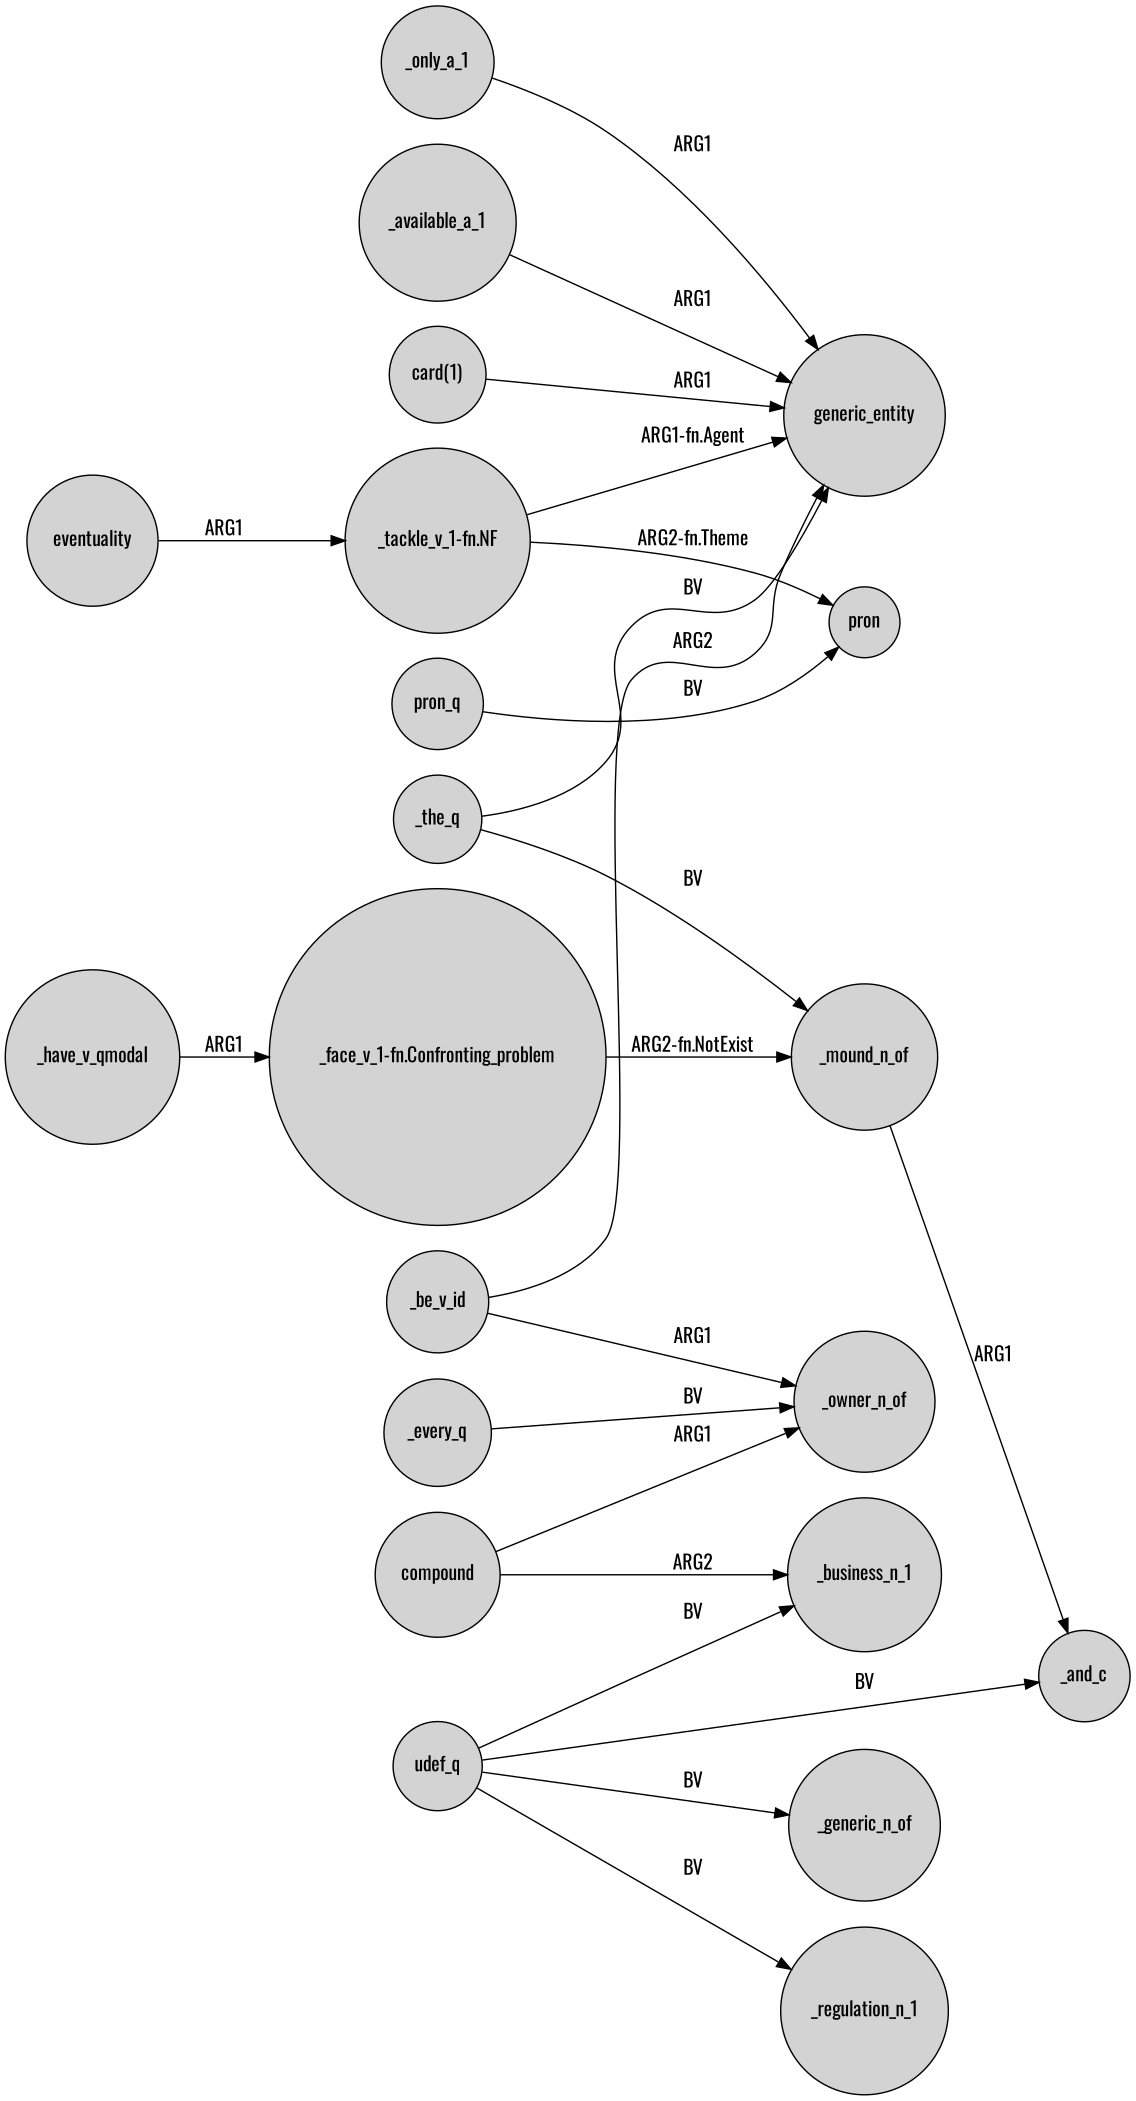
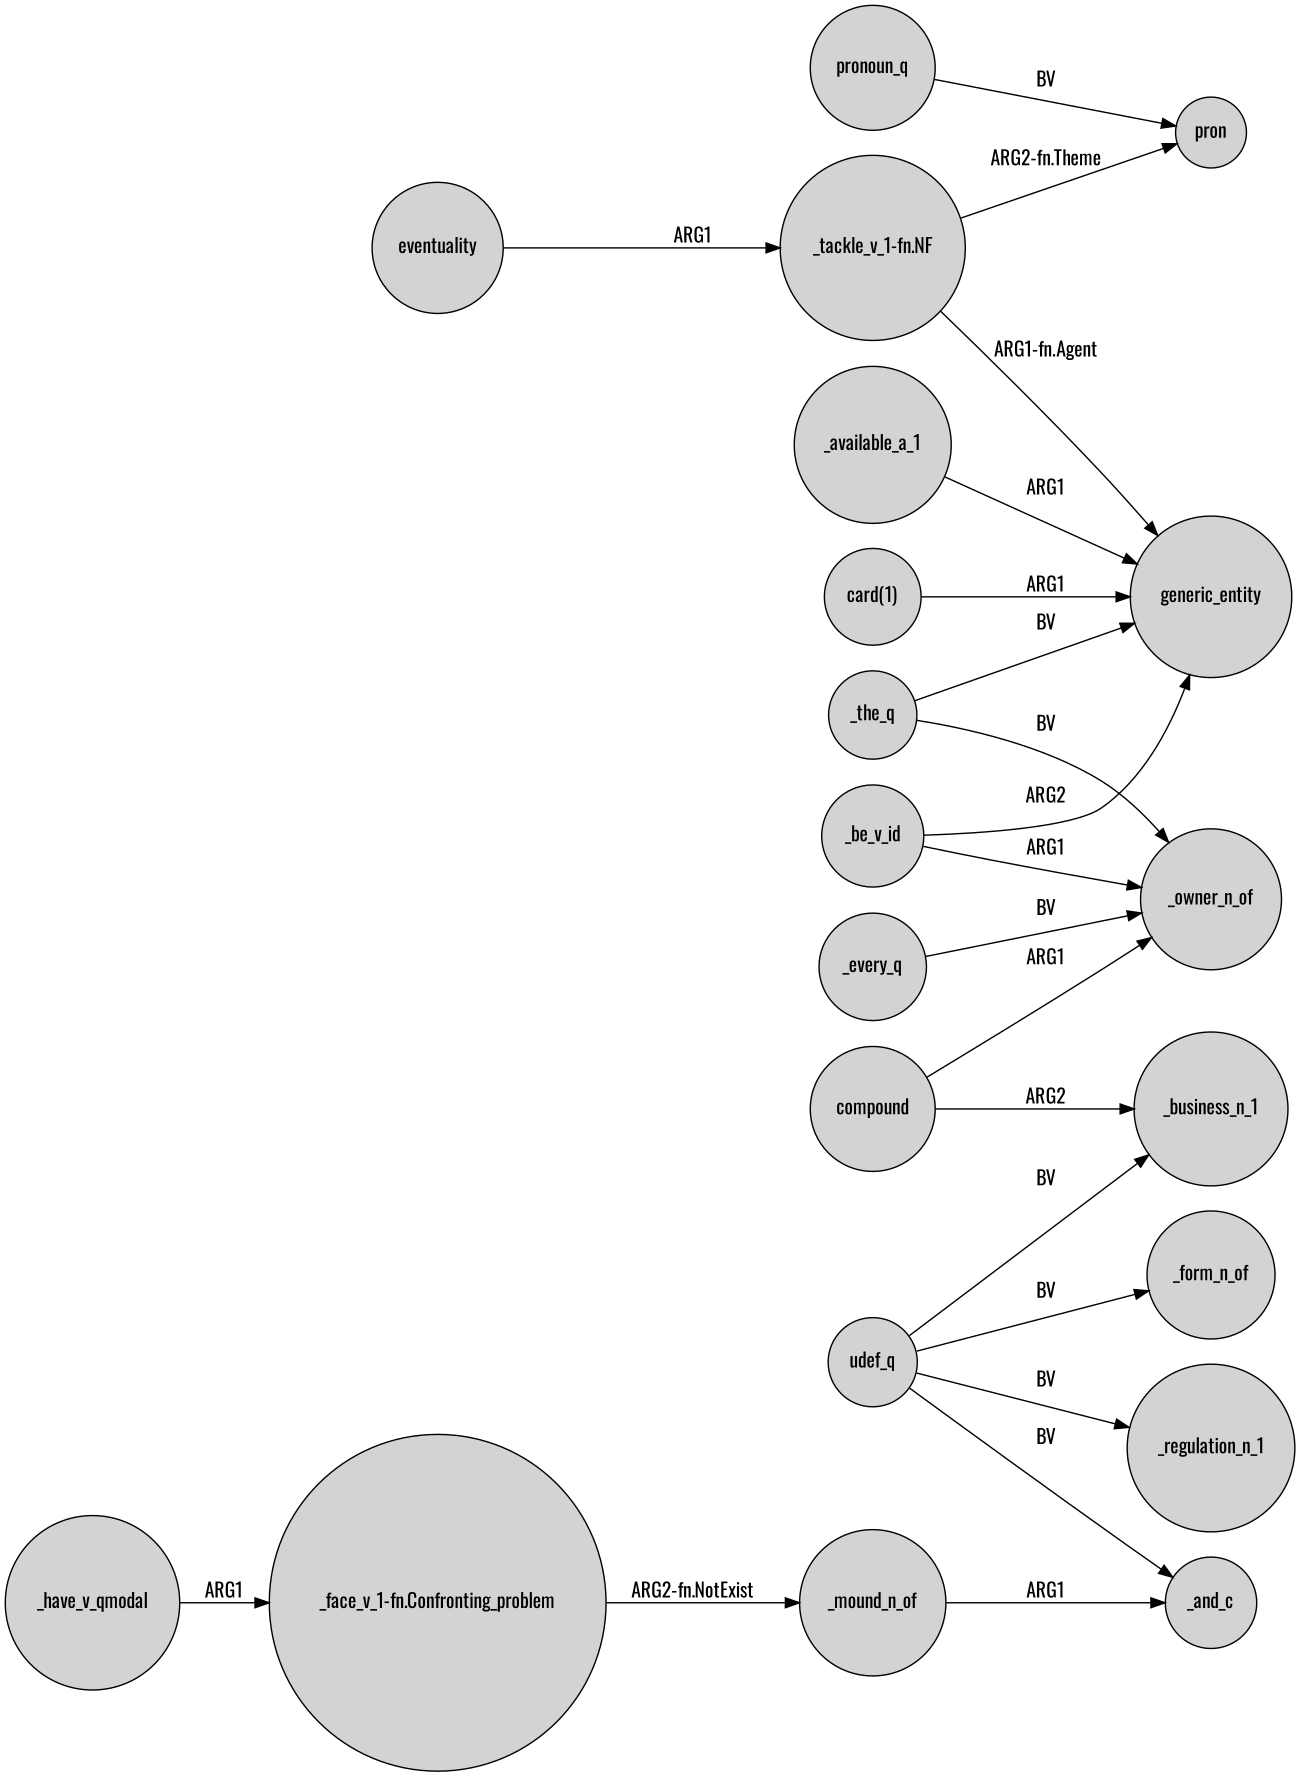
(438, 62) -> none
(438, 704) -> (873, 68)
(647, 898) -> (1048, 755)
(865, 1825) -> (1211, 1275)
